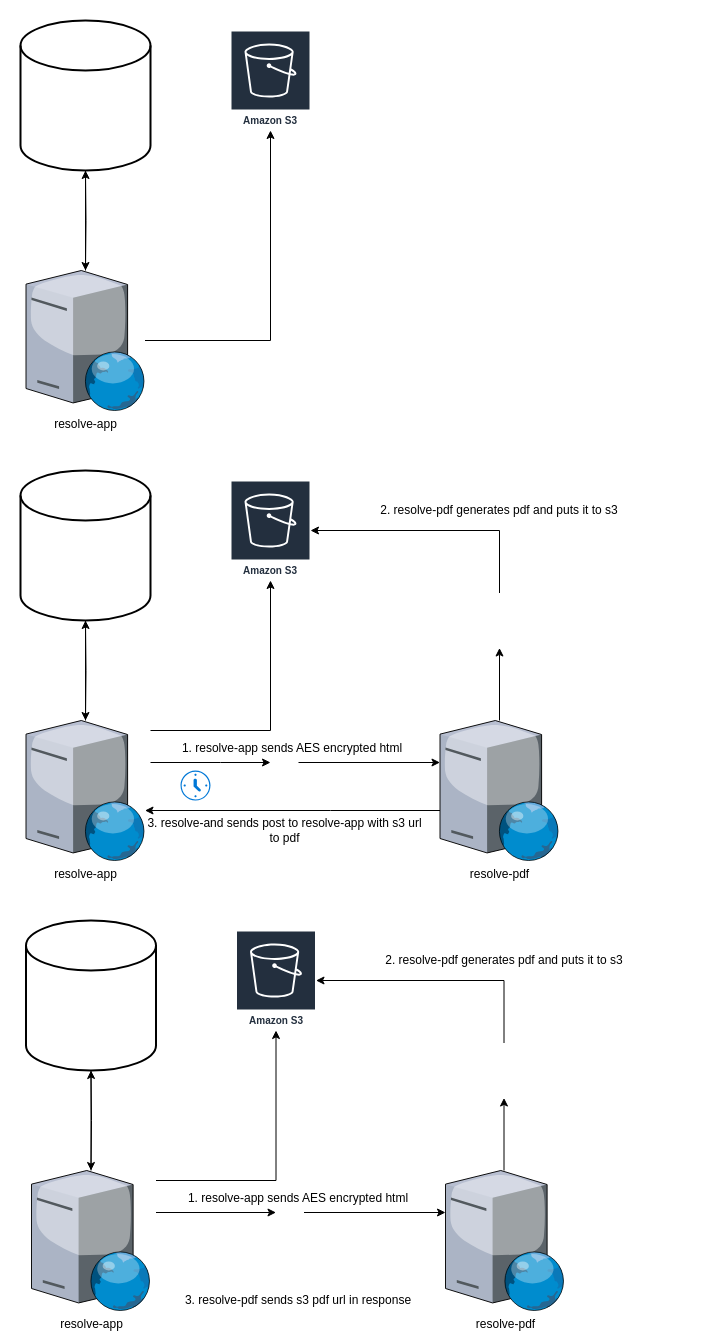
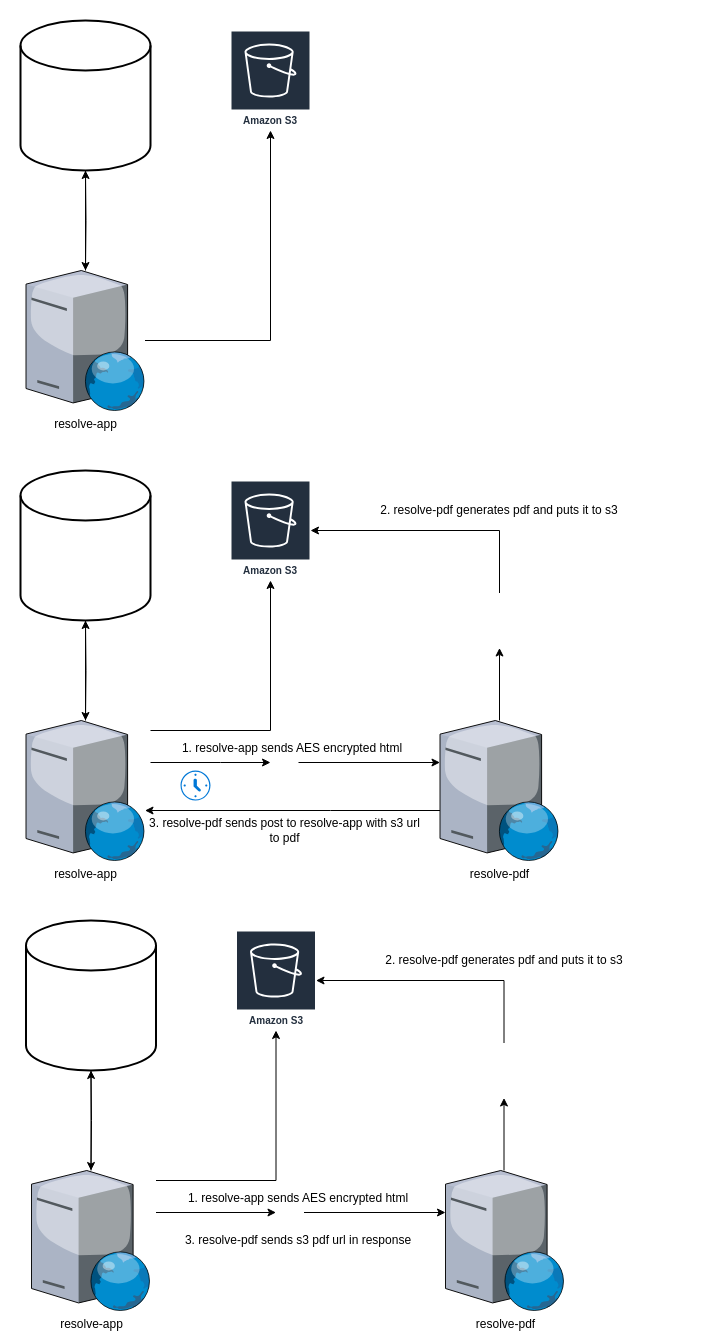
(285, 831) -> (285, 831)
(298, 1301) -> (298, 1241)
